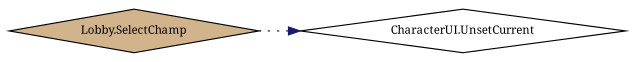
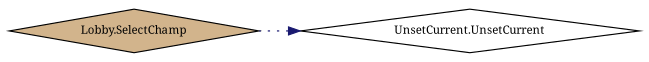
(463, 31) -> (470, 31)
